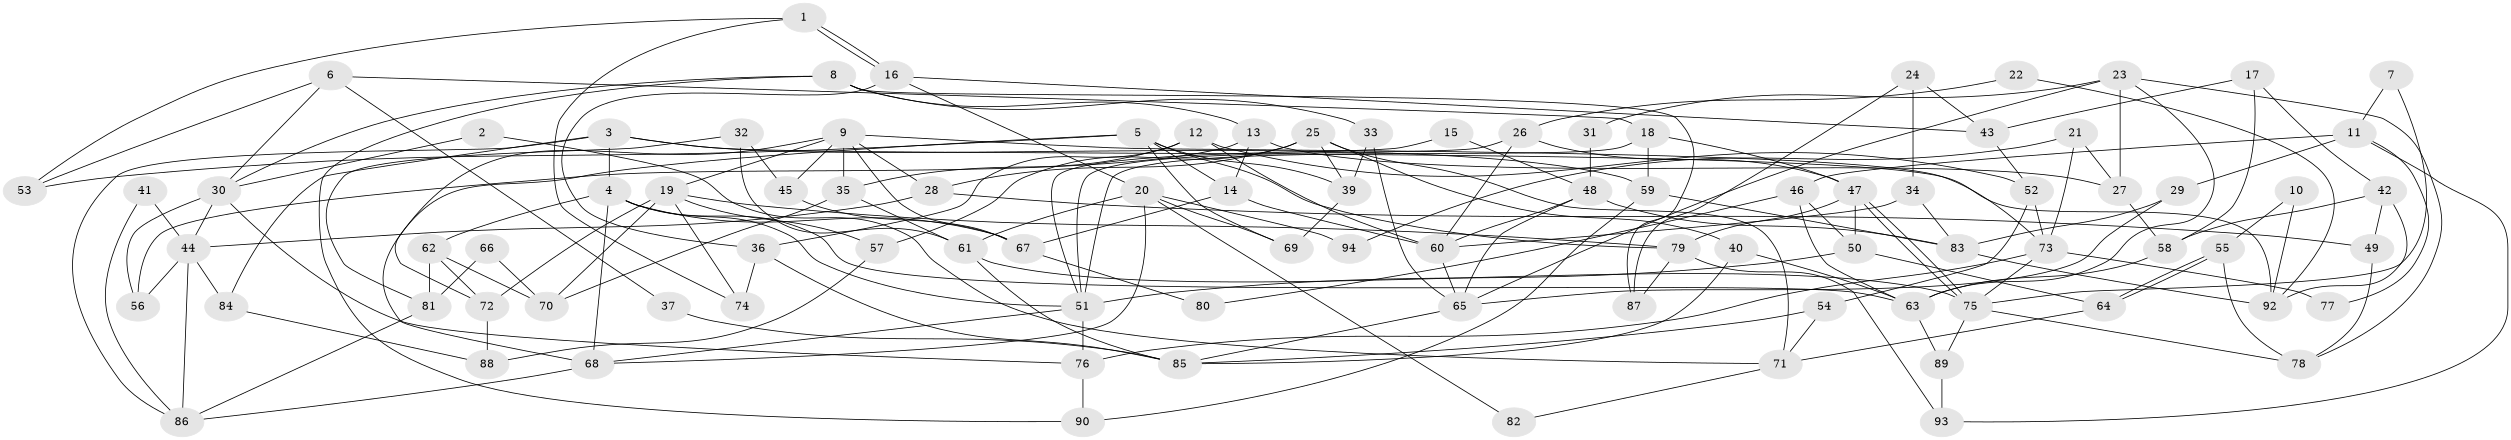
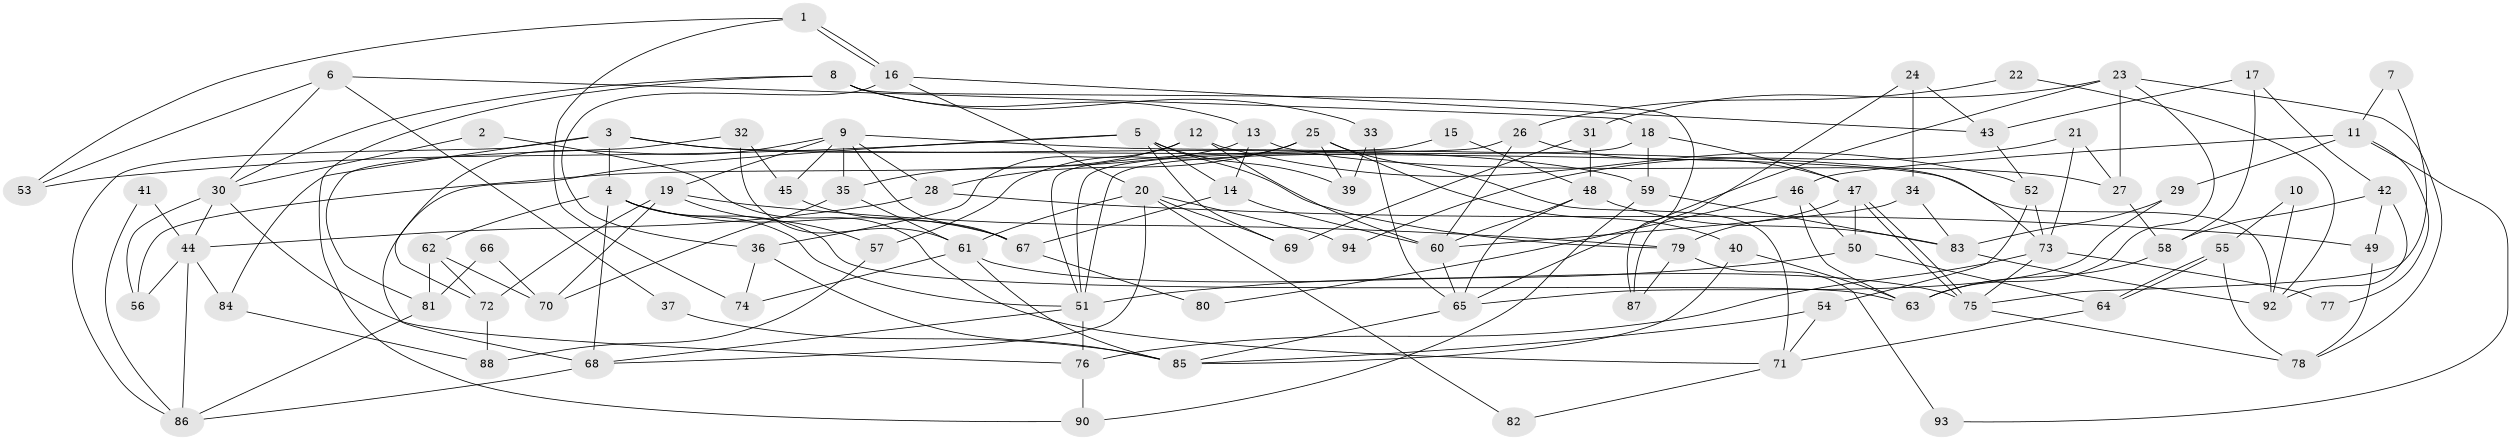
(1321, 220) -> (1433, 190)
(705, 249) -> (868, 274)
(1942, 364) -> none
